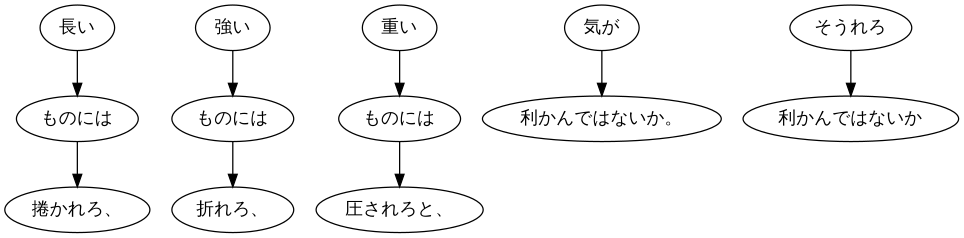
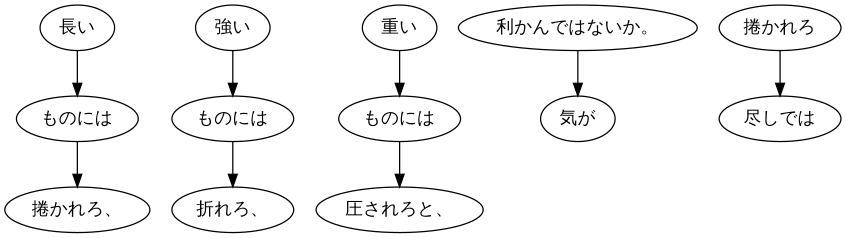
(851, 28) -> (780, 28)
(602, 67) -> (578, 67)
(851, 119) -> (780, 119)
